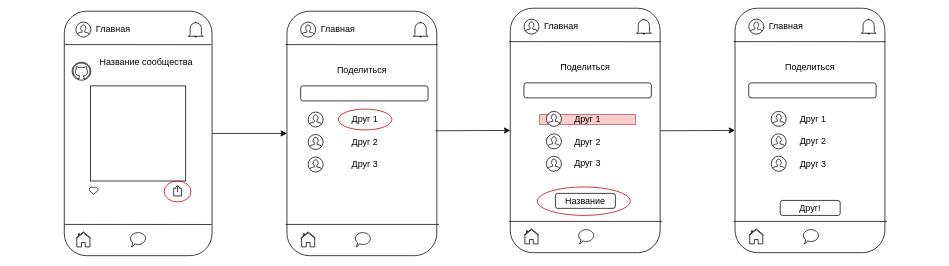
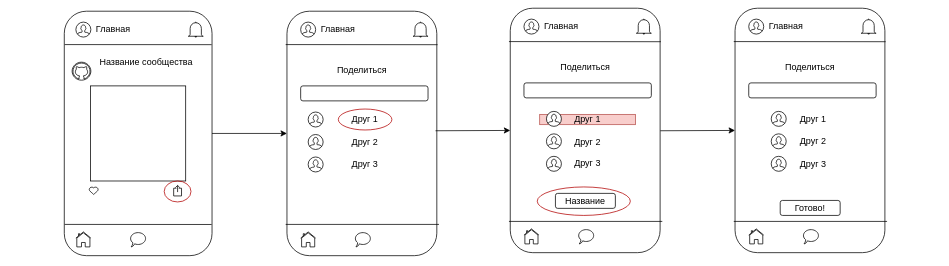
(810, 208) -> (810, 208)
